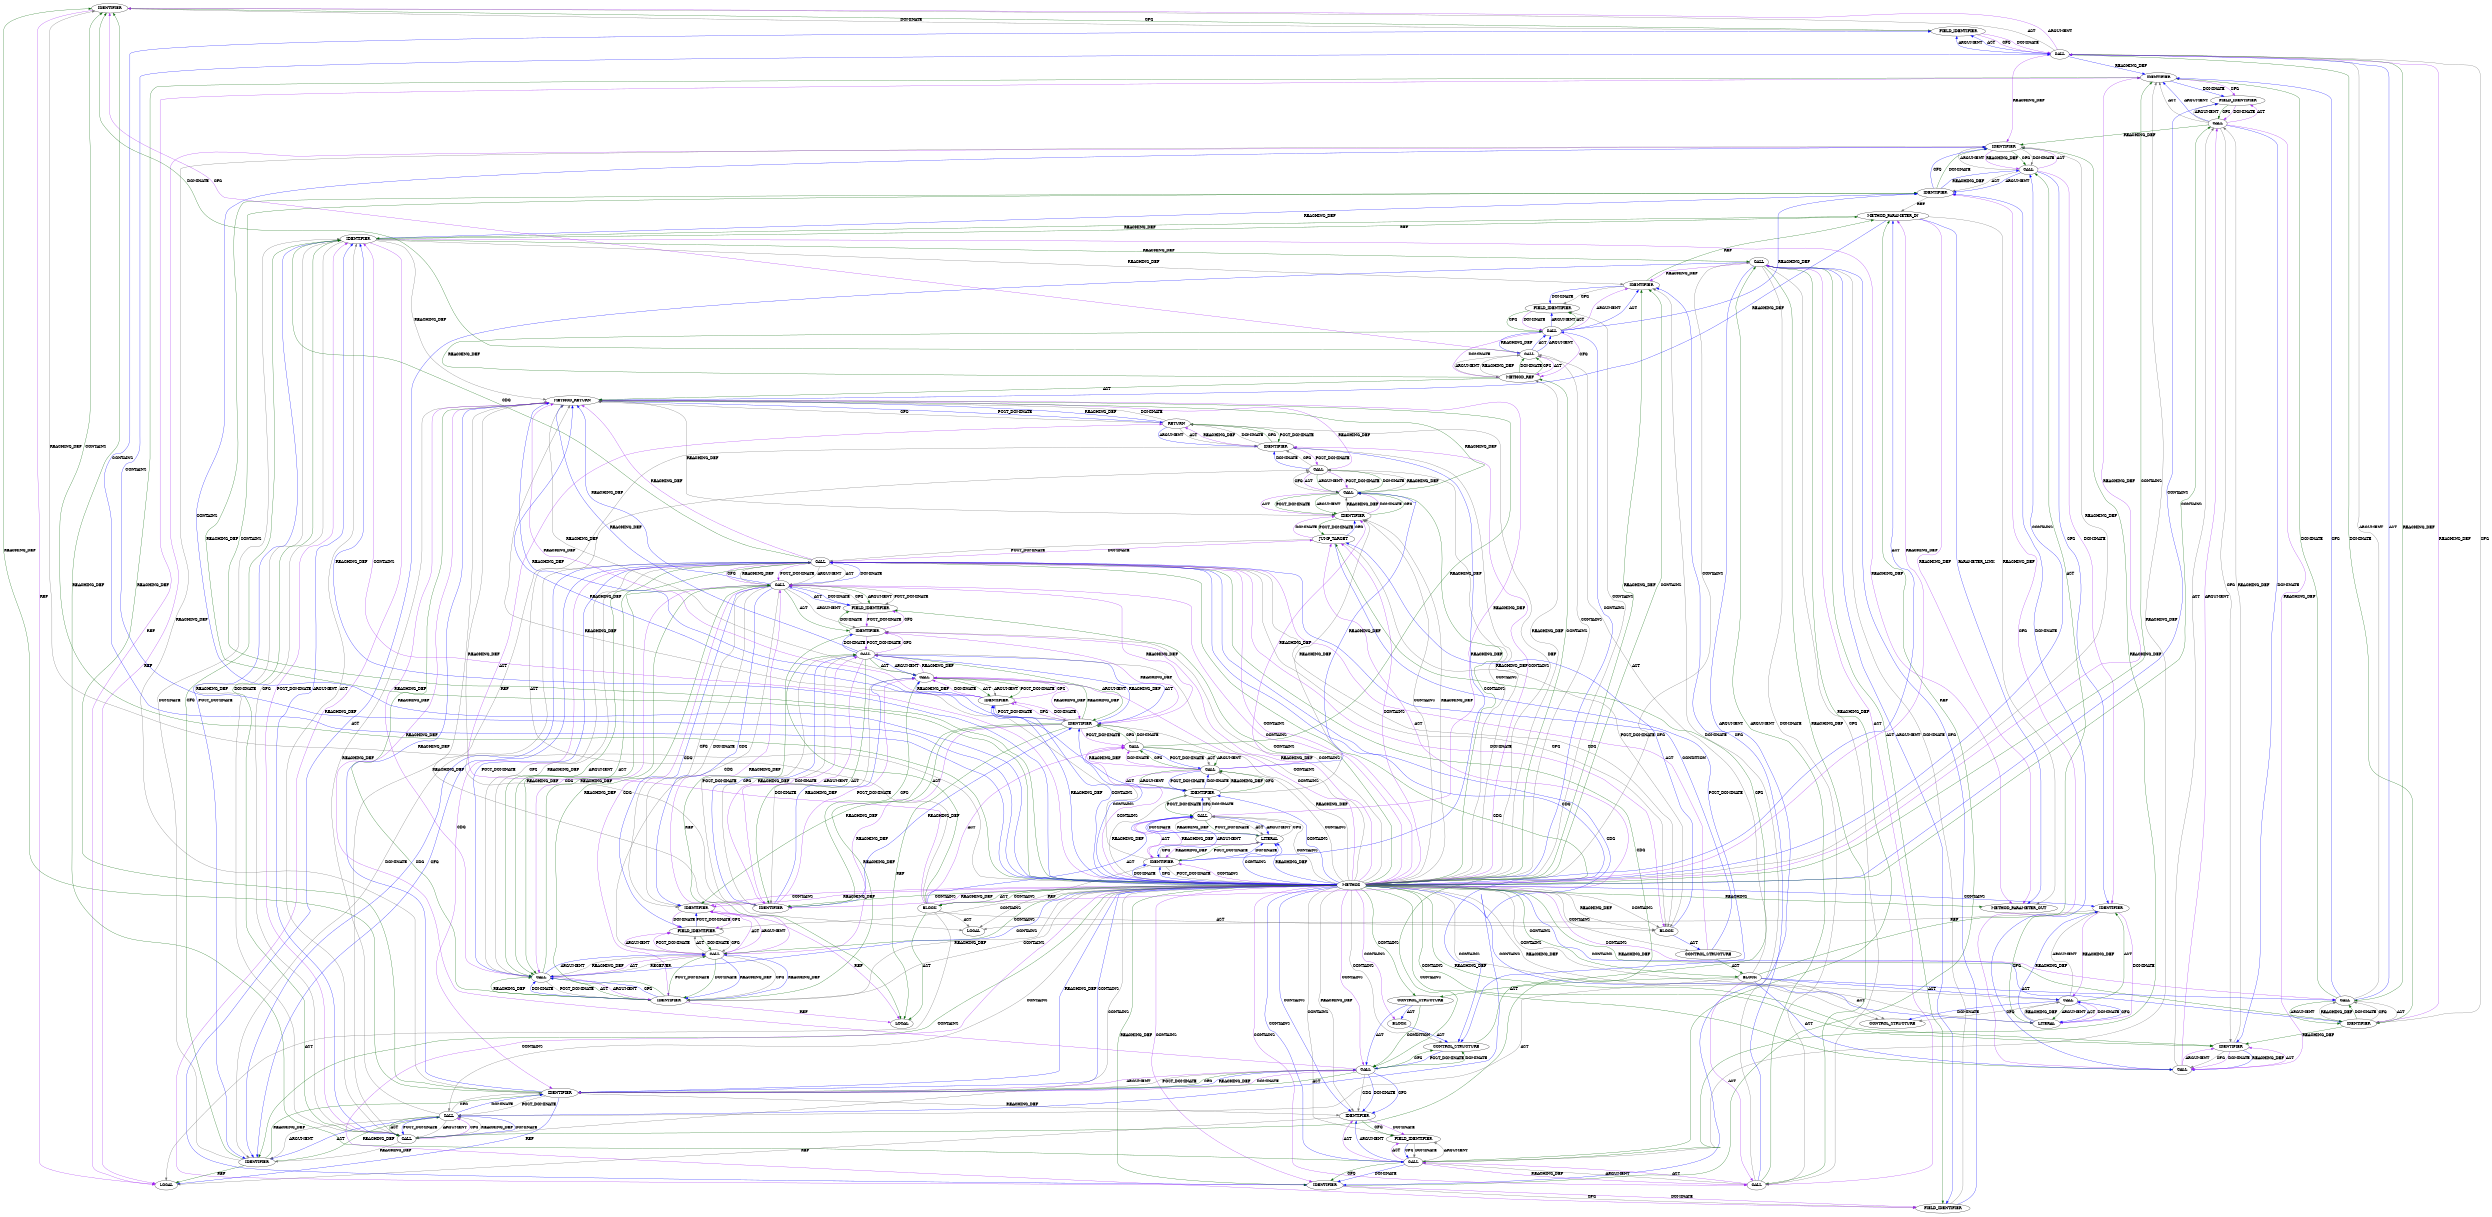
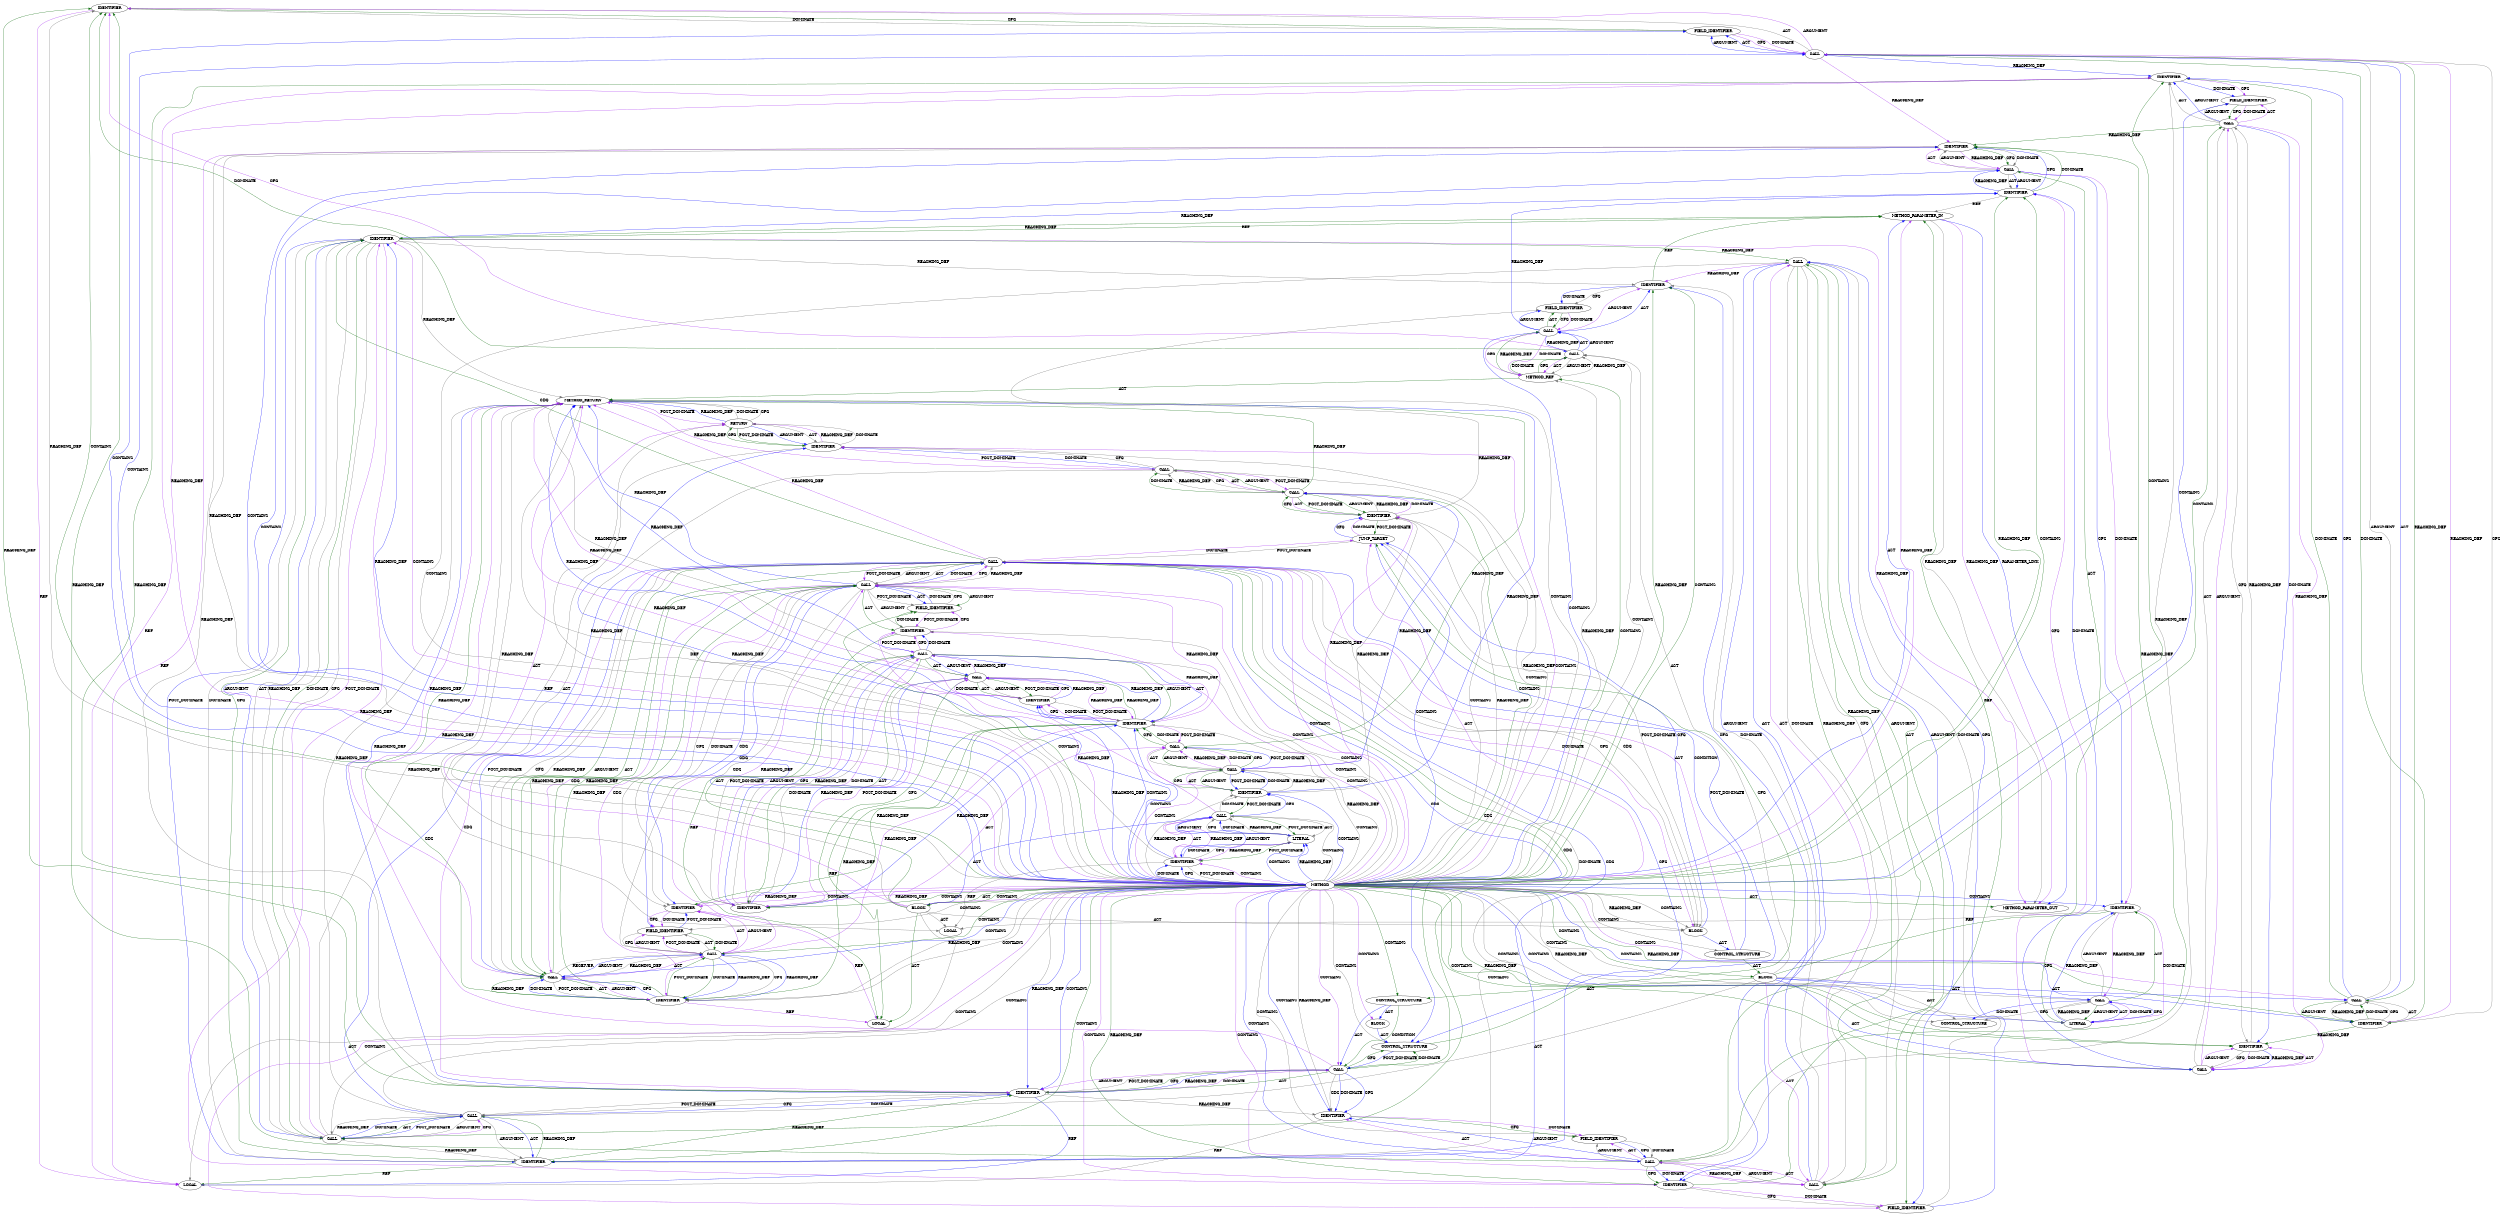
(1264, 392) -> none
(880, 409) -> (665, 416)
(1383, 731) -> (1419, 744)
(1736, 897) -> (1754, 897)
